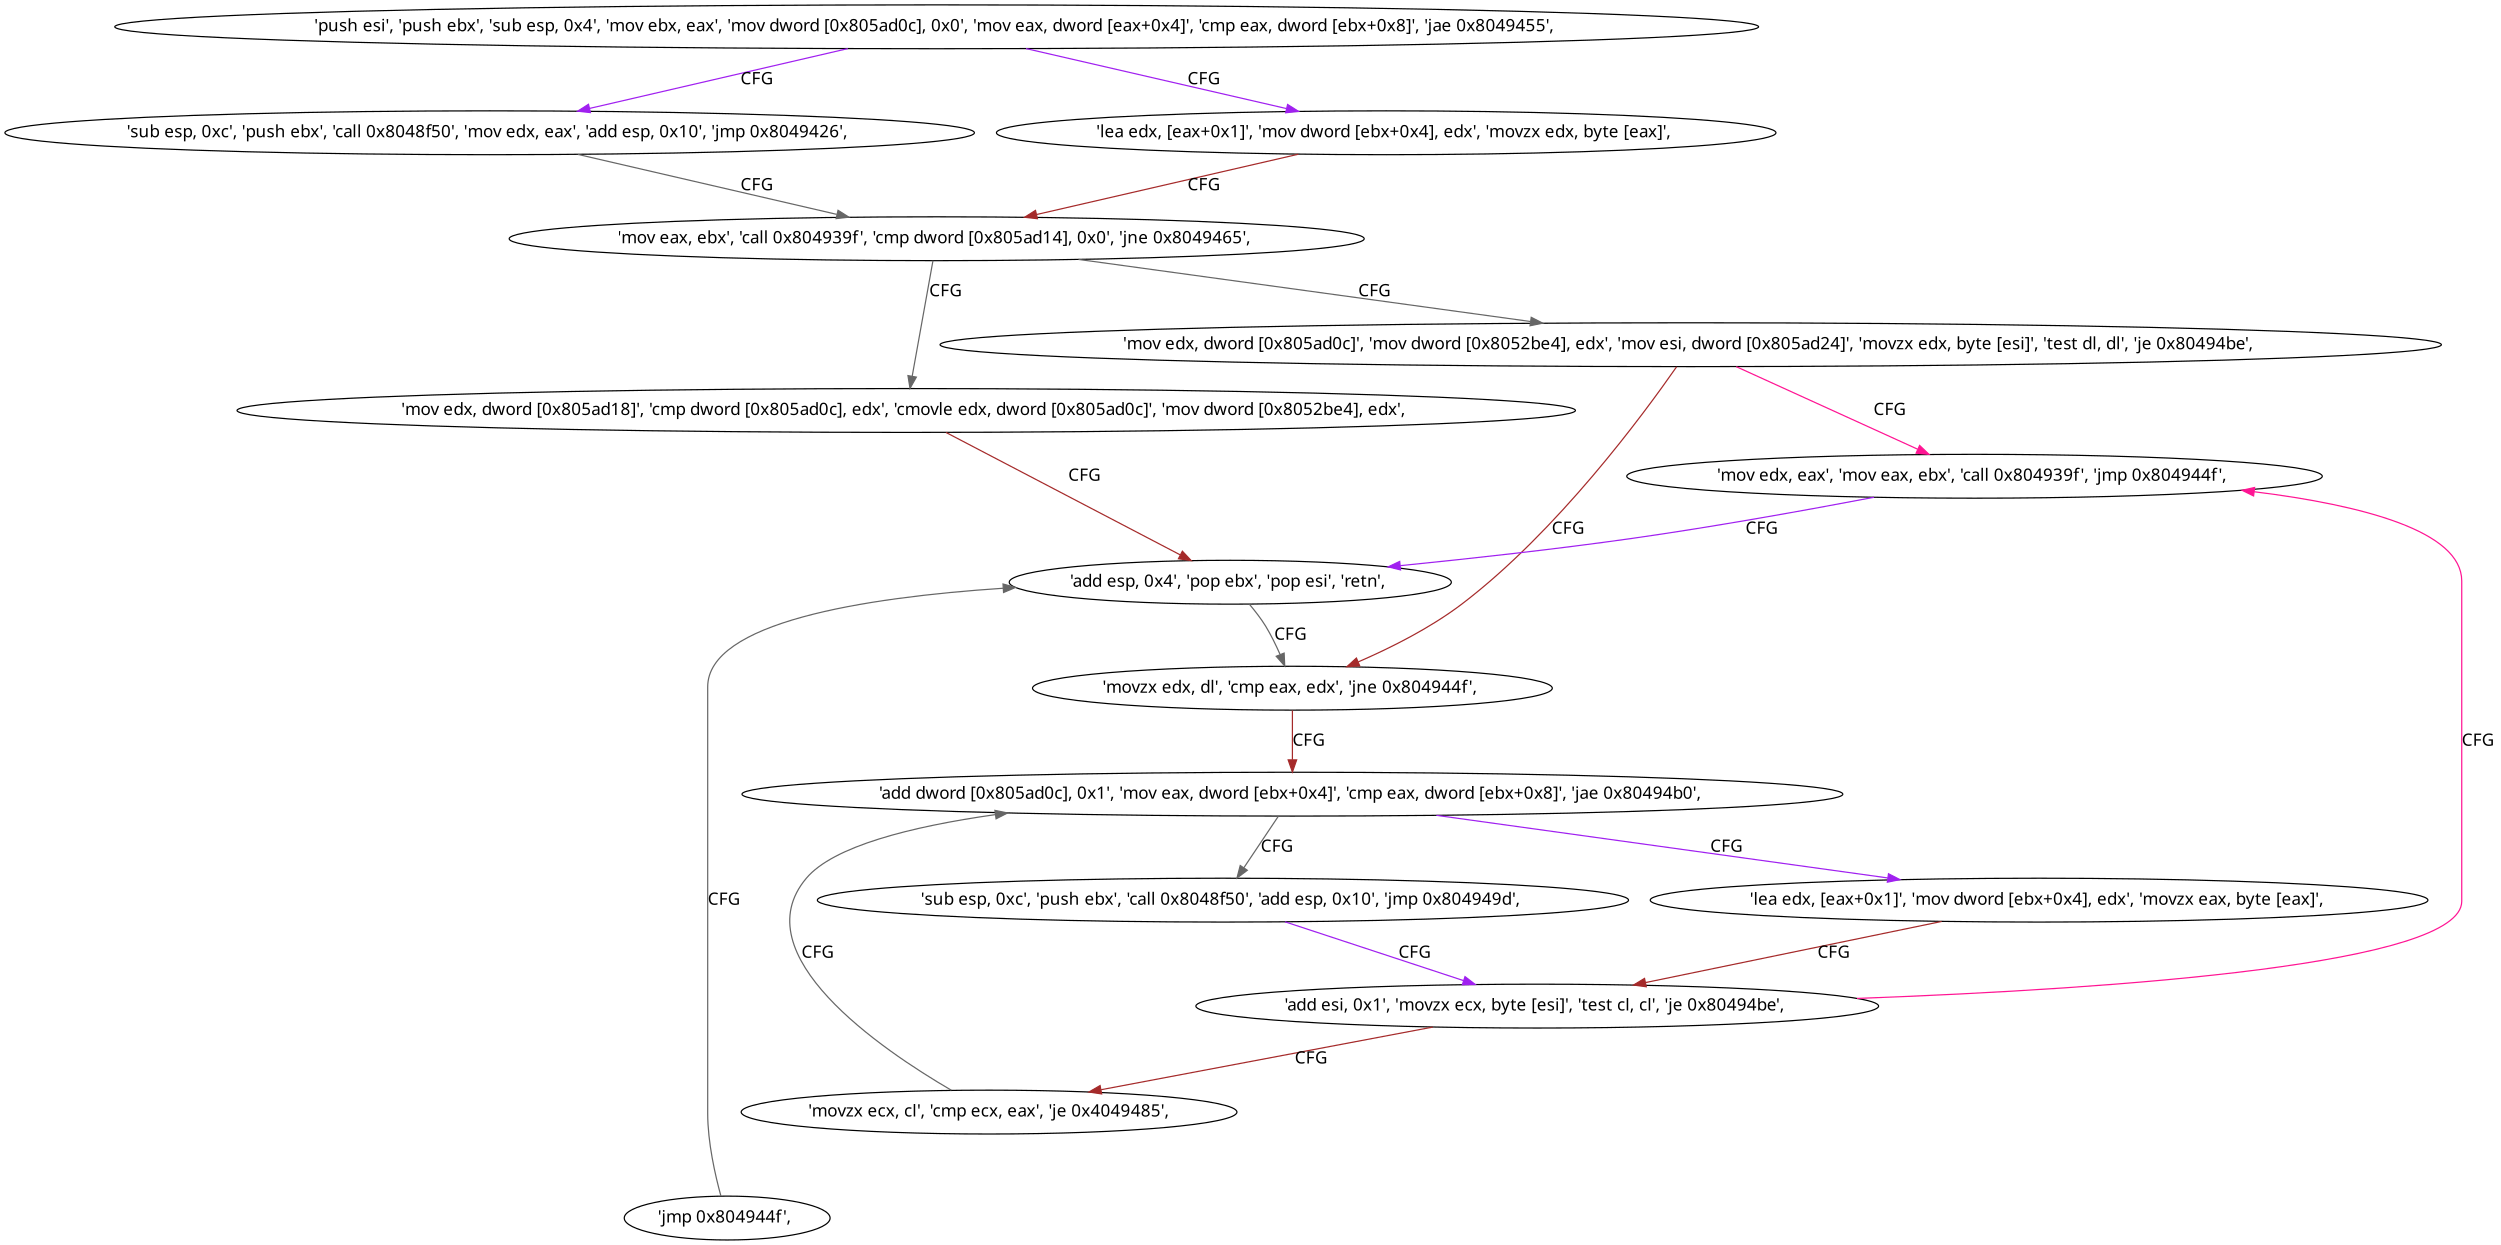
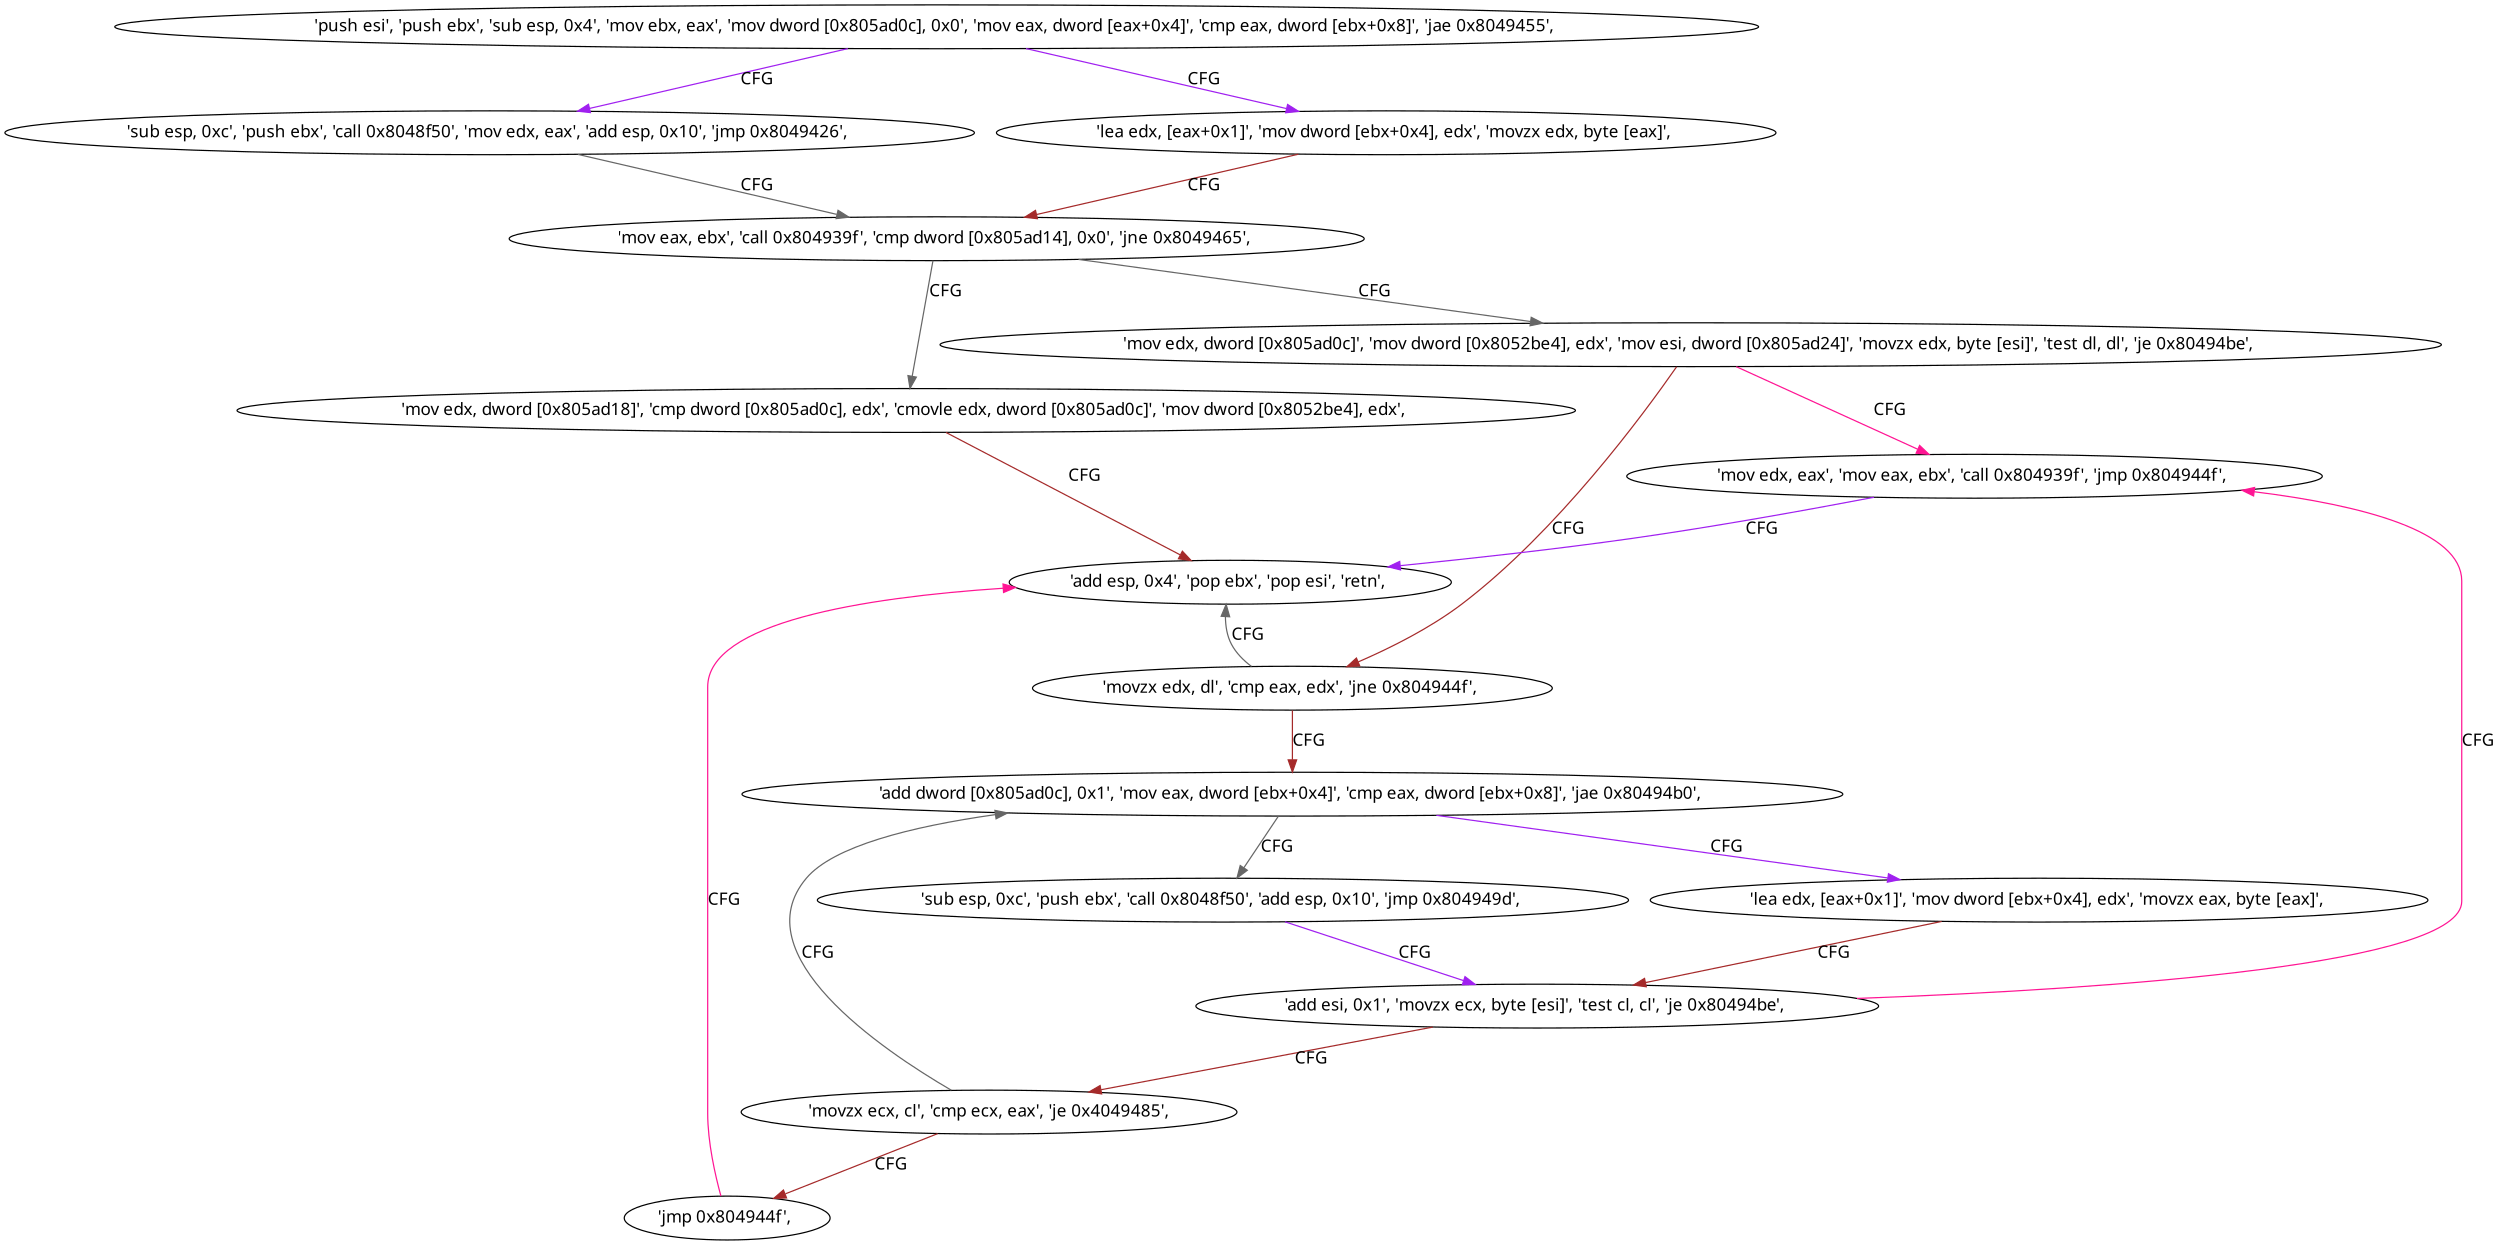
(1267, 628) -> (1232, 645)
(708, 778) -> (708, 778)
none -> (862, 1164)
